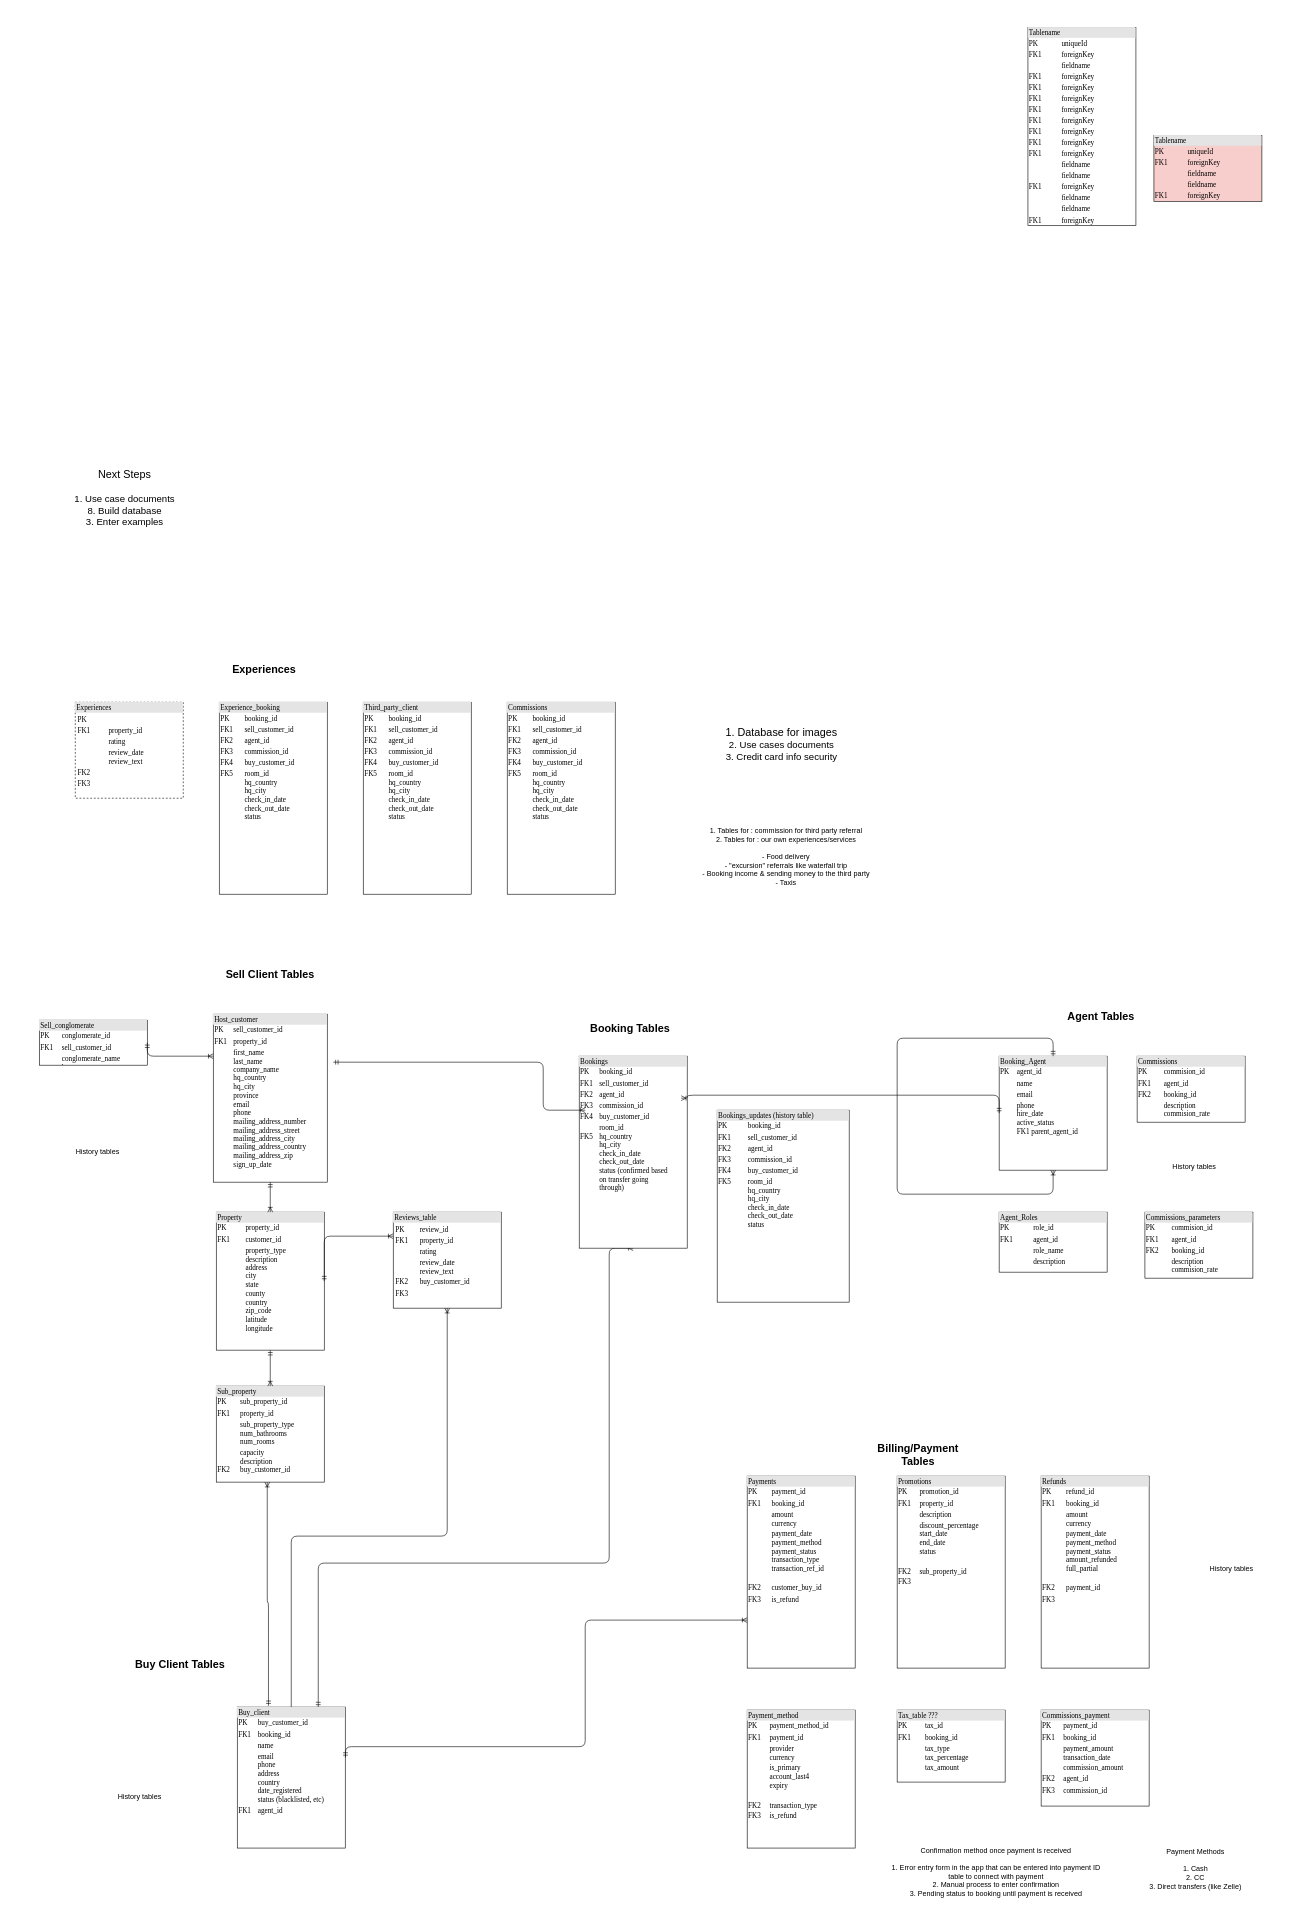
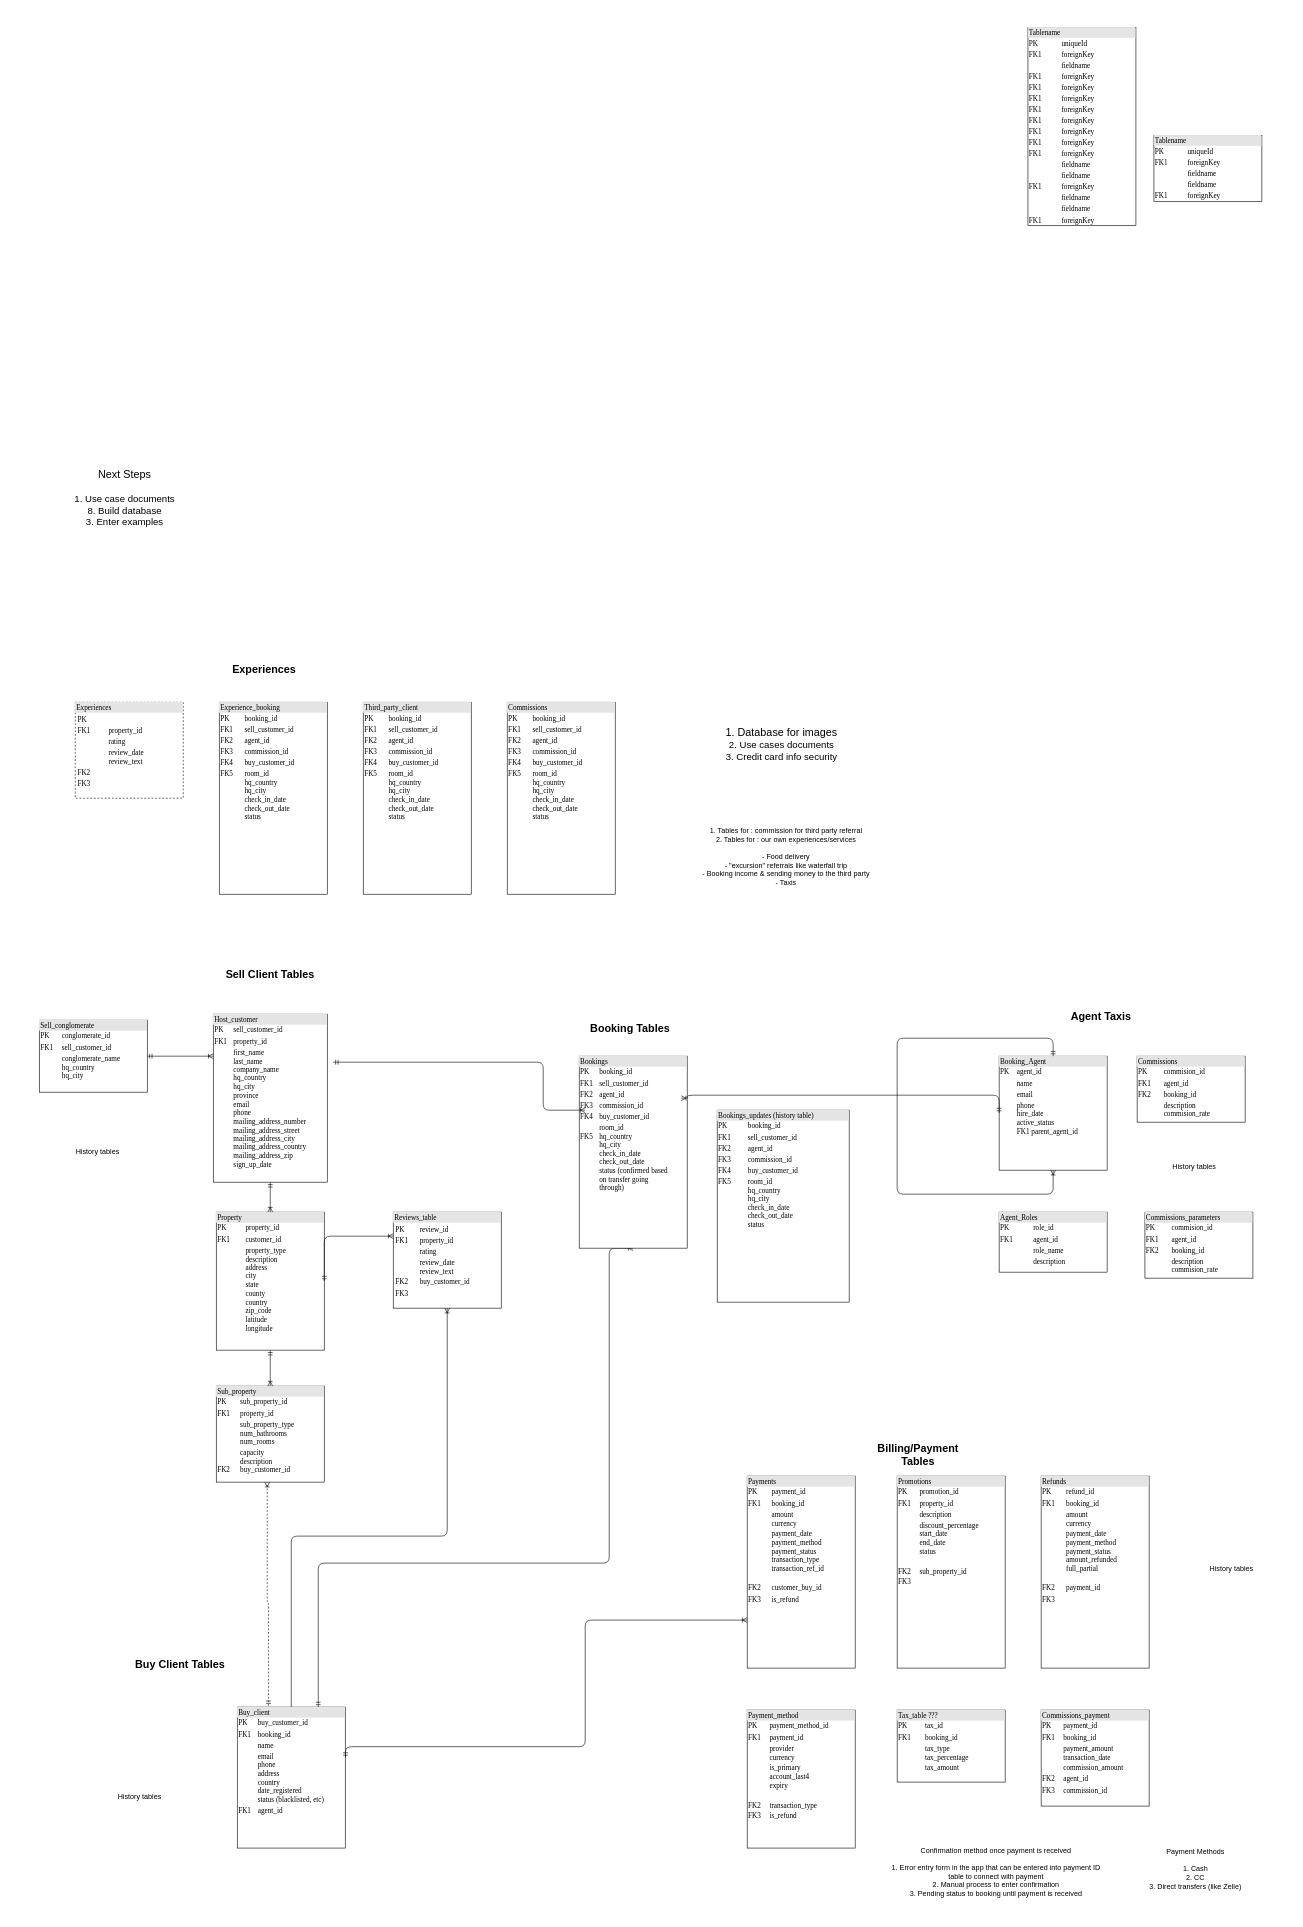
(1208, 168) -> (1208, 168)
(1101, 1017) -> (1101, 1017)
(93, 1043) -> (93, 1056)
(267, 1597) -> (267, 1597)
